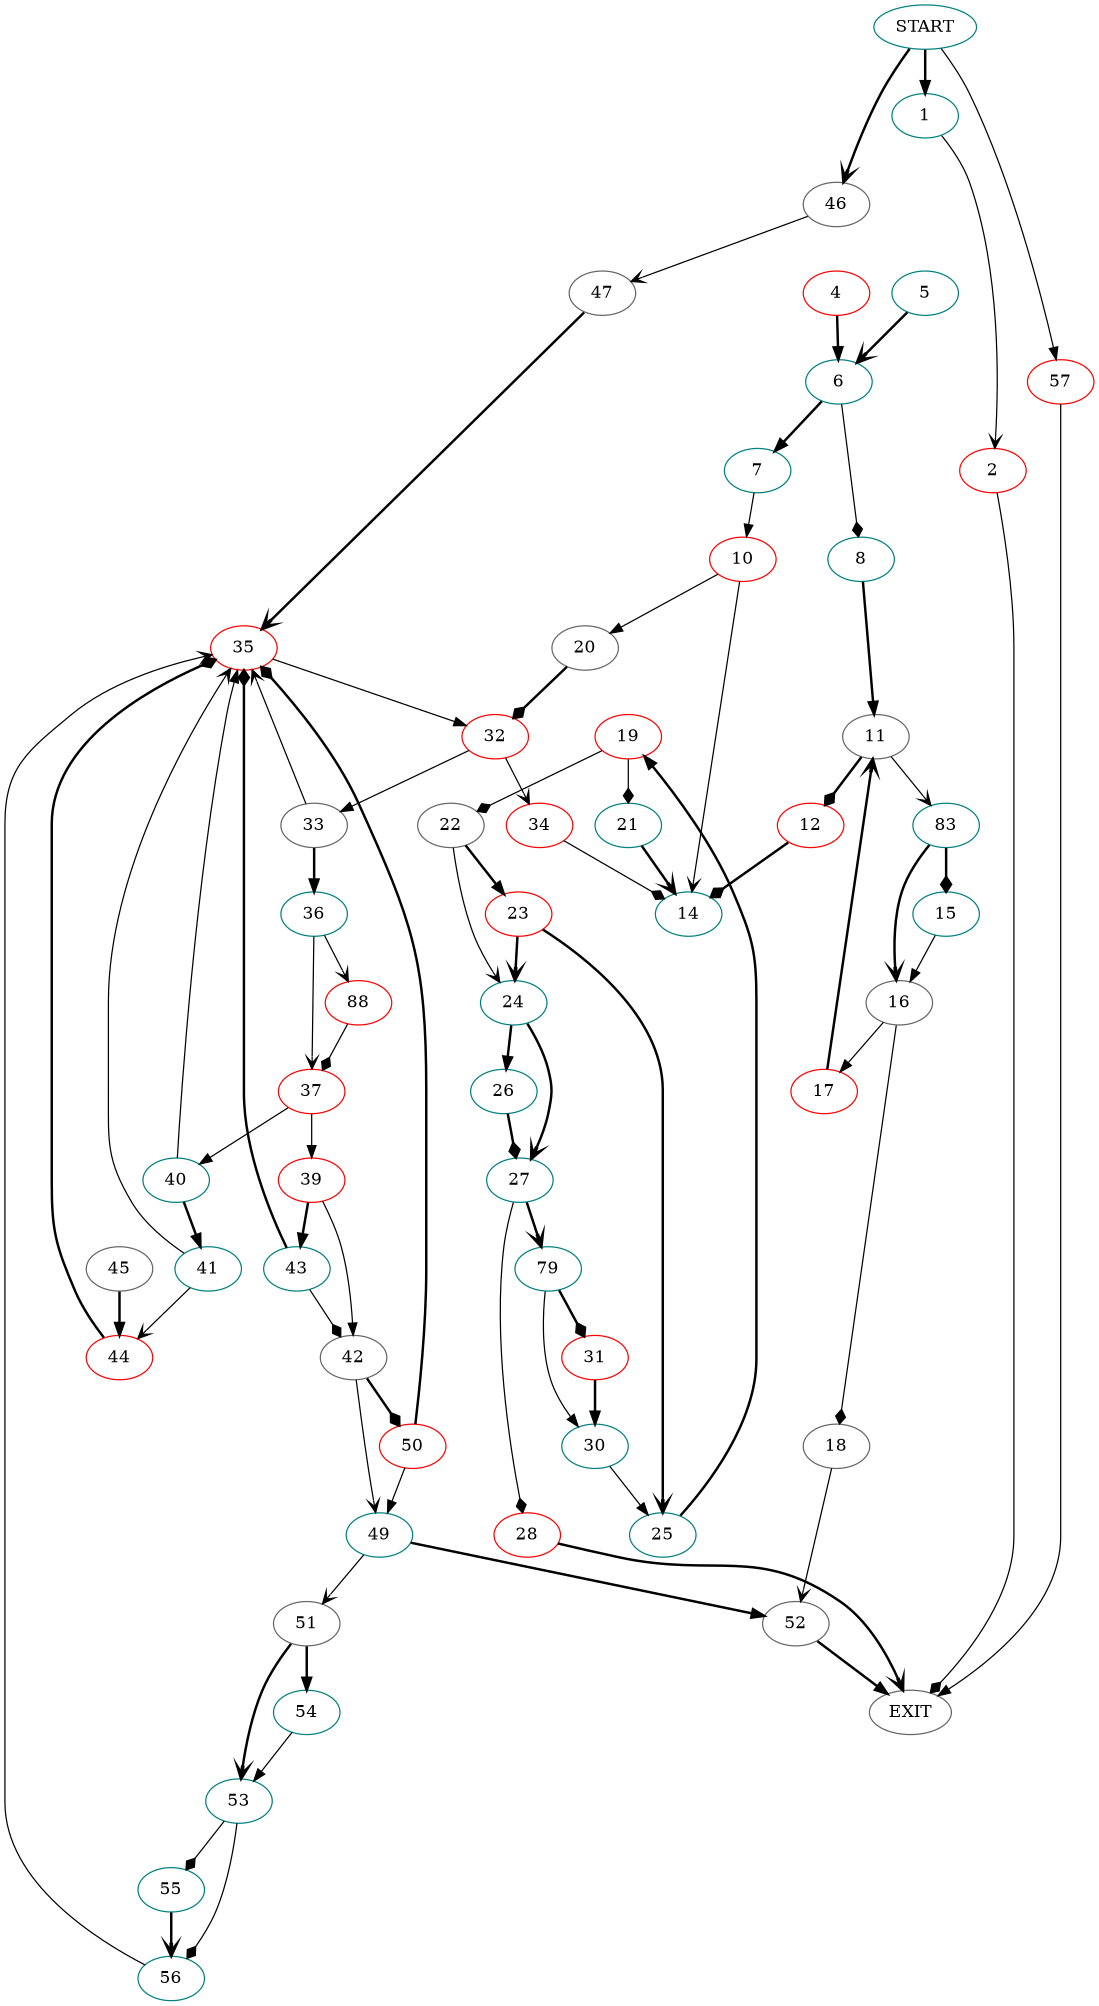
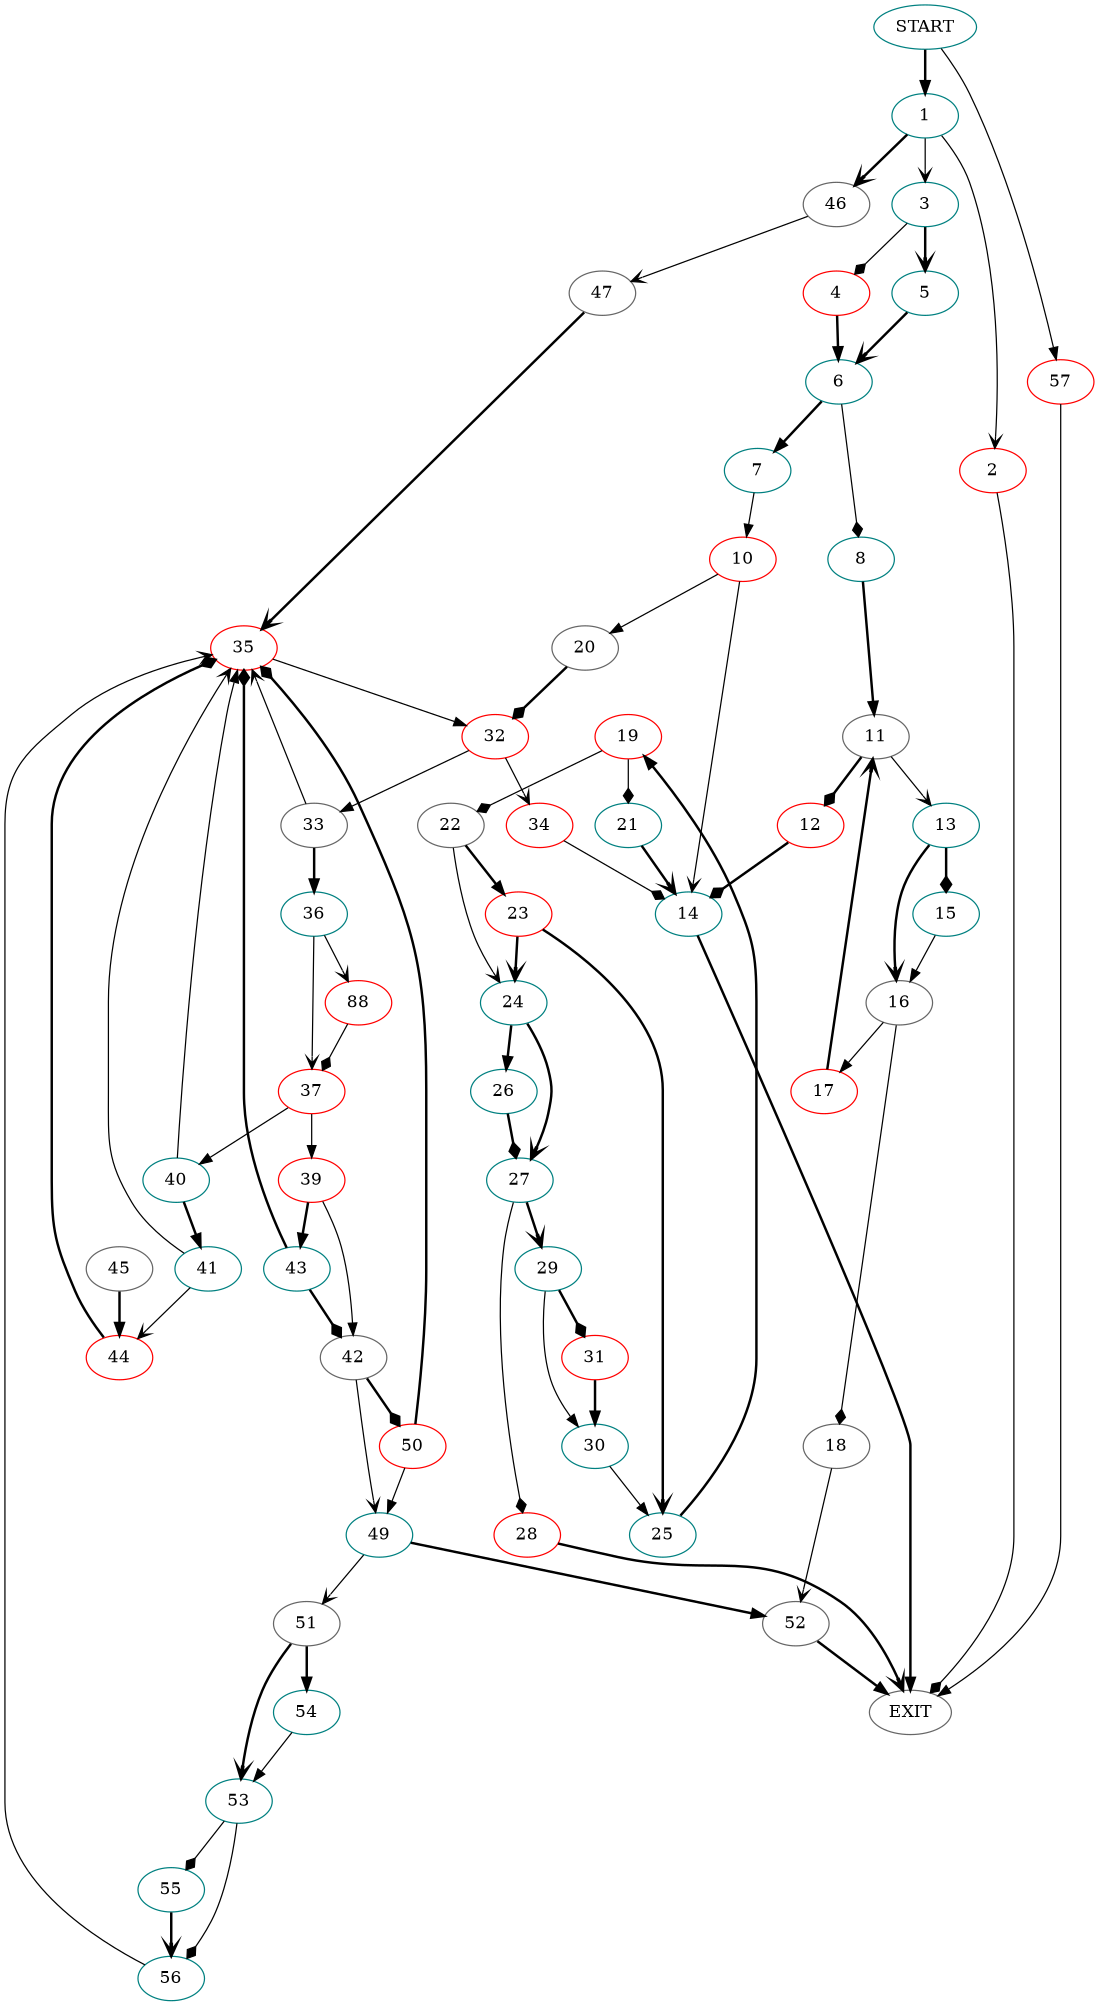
(874, 107) -> (885, 156)
none -> (925, 205)
(946, 825) -> (946, 825)
(548, 1269) -> (548, 1269)
none -> (846, 1278)
(321, 1307) -> (321, 1307)
